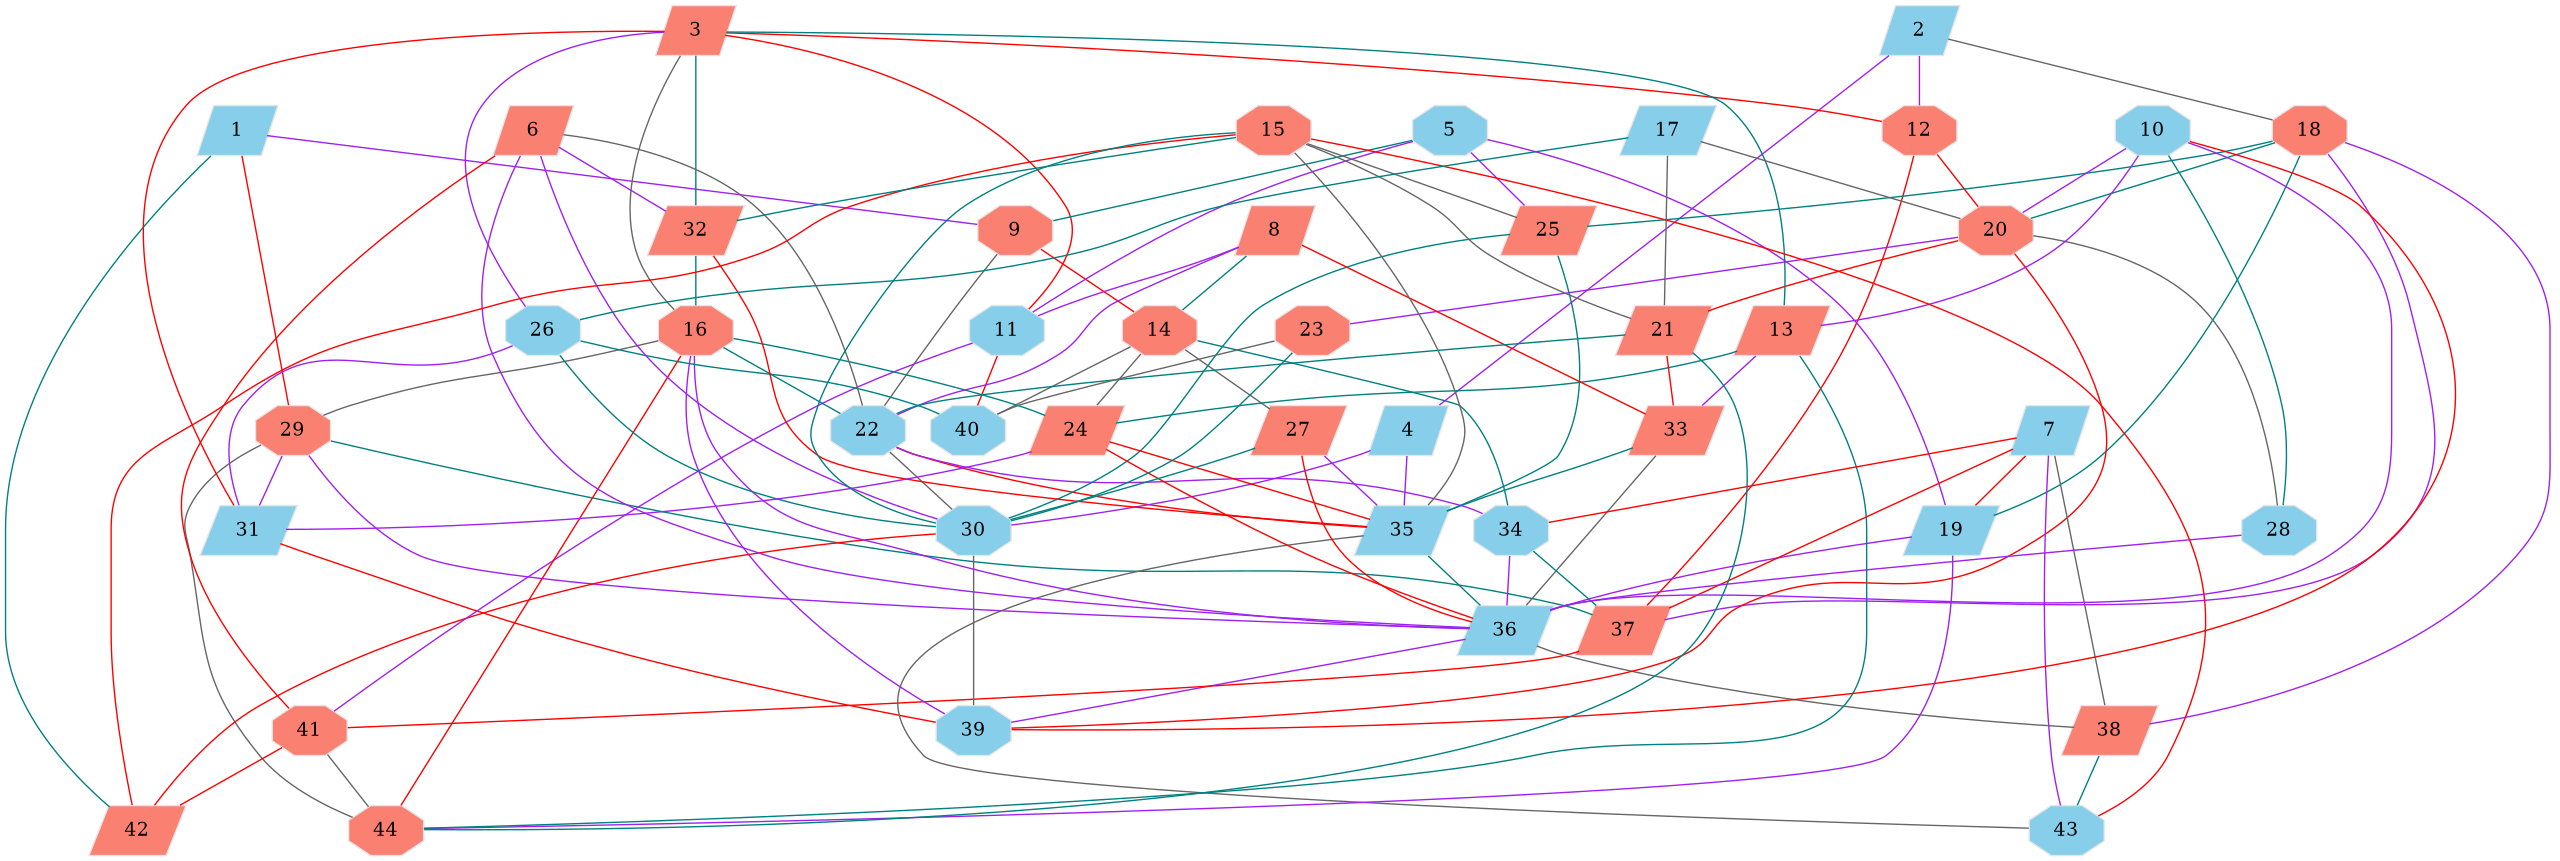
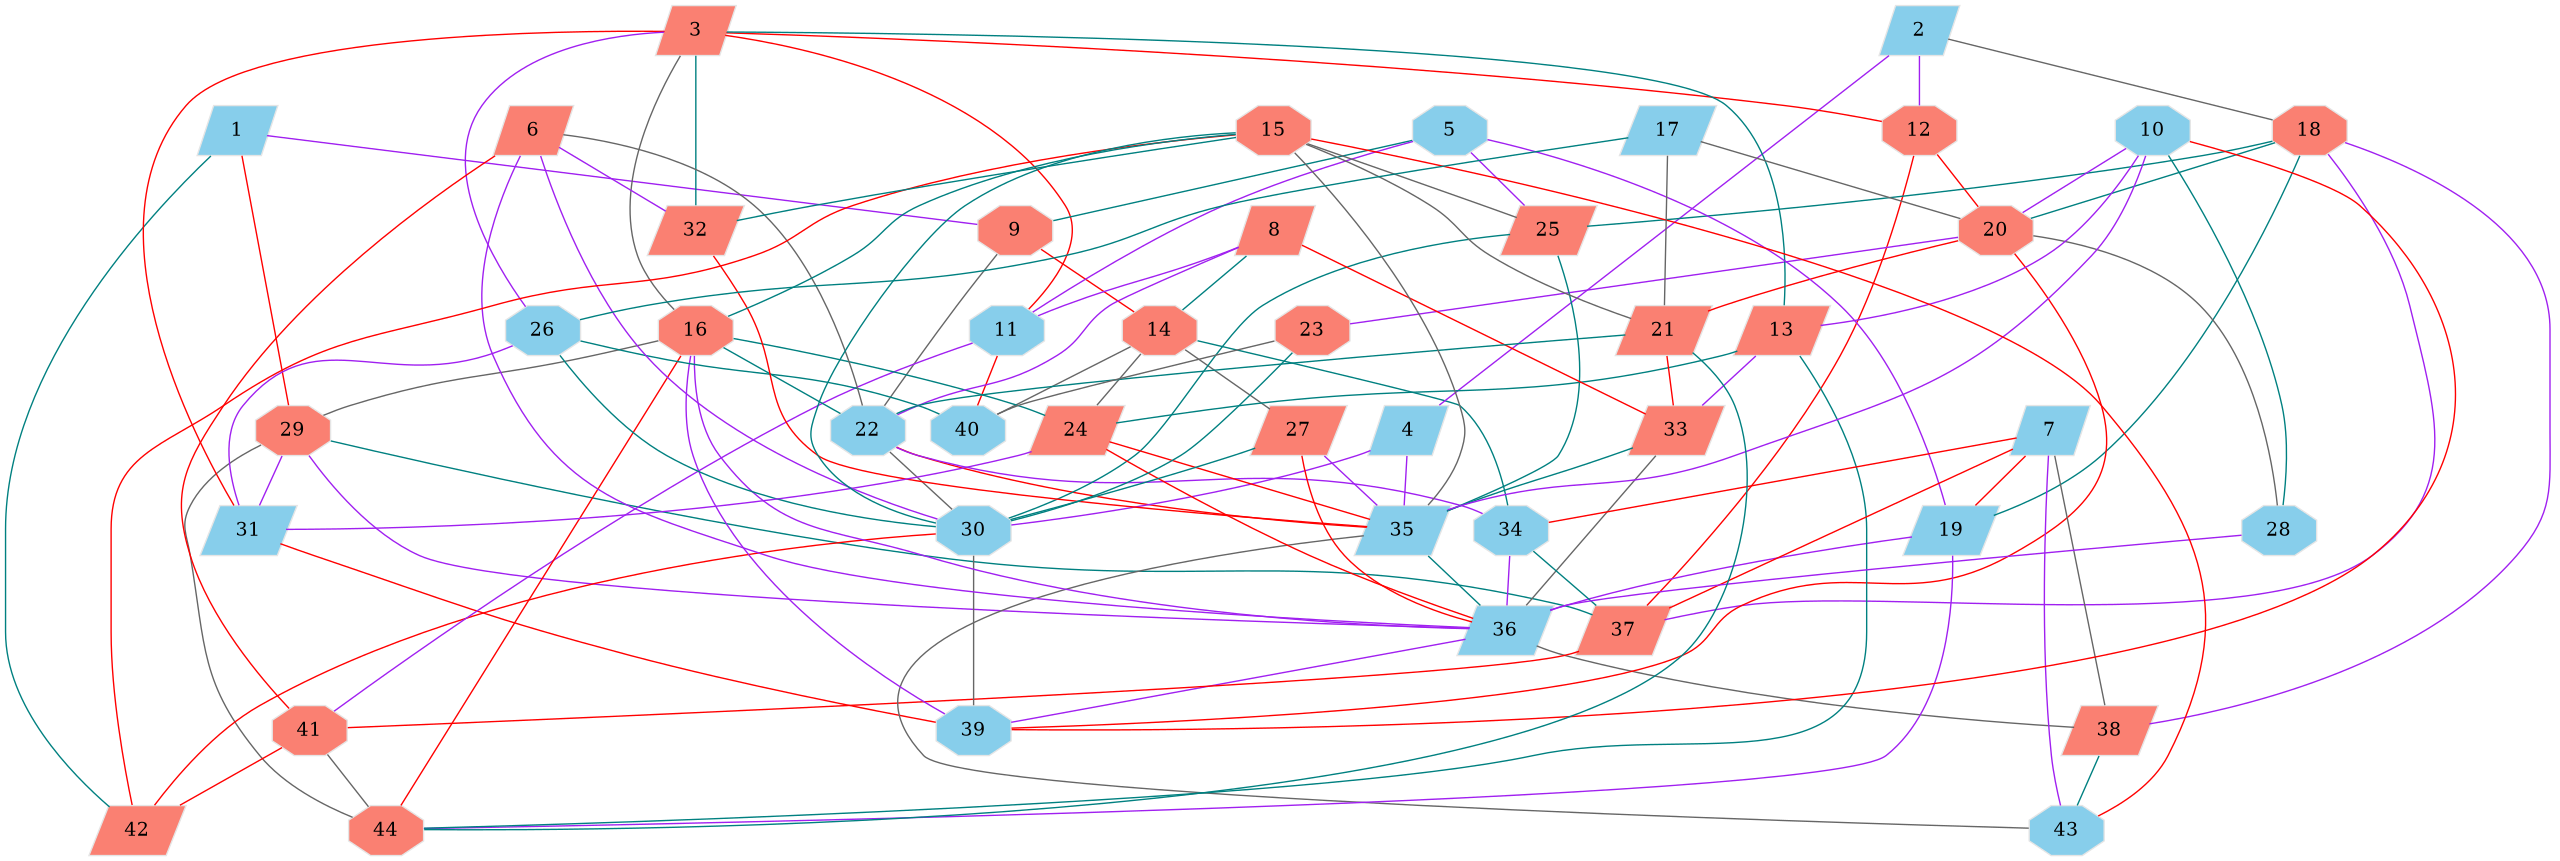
(696, 281) -> (955, 191)
(2246, 586) -> (1846, 416)
